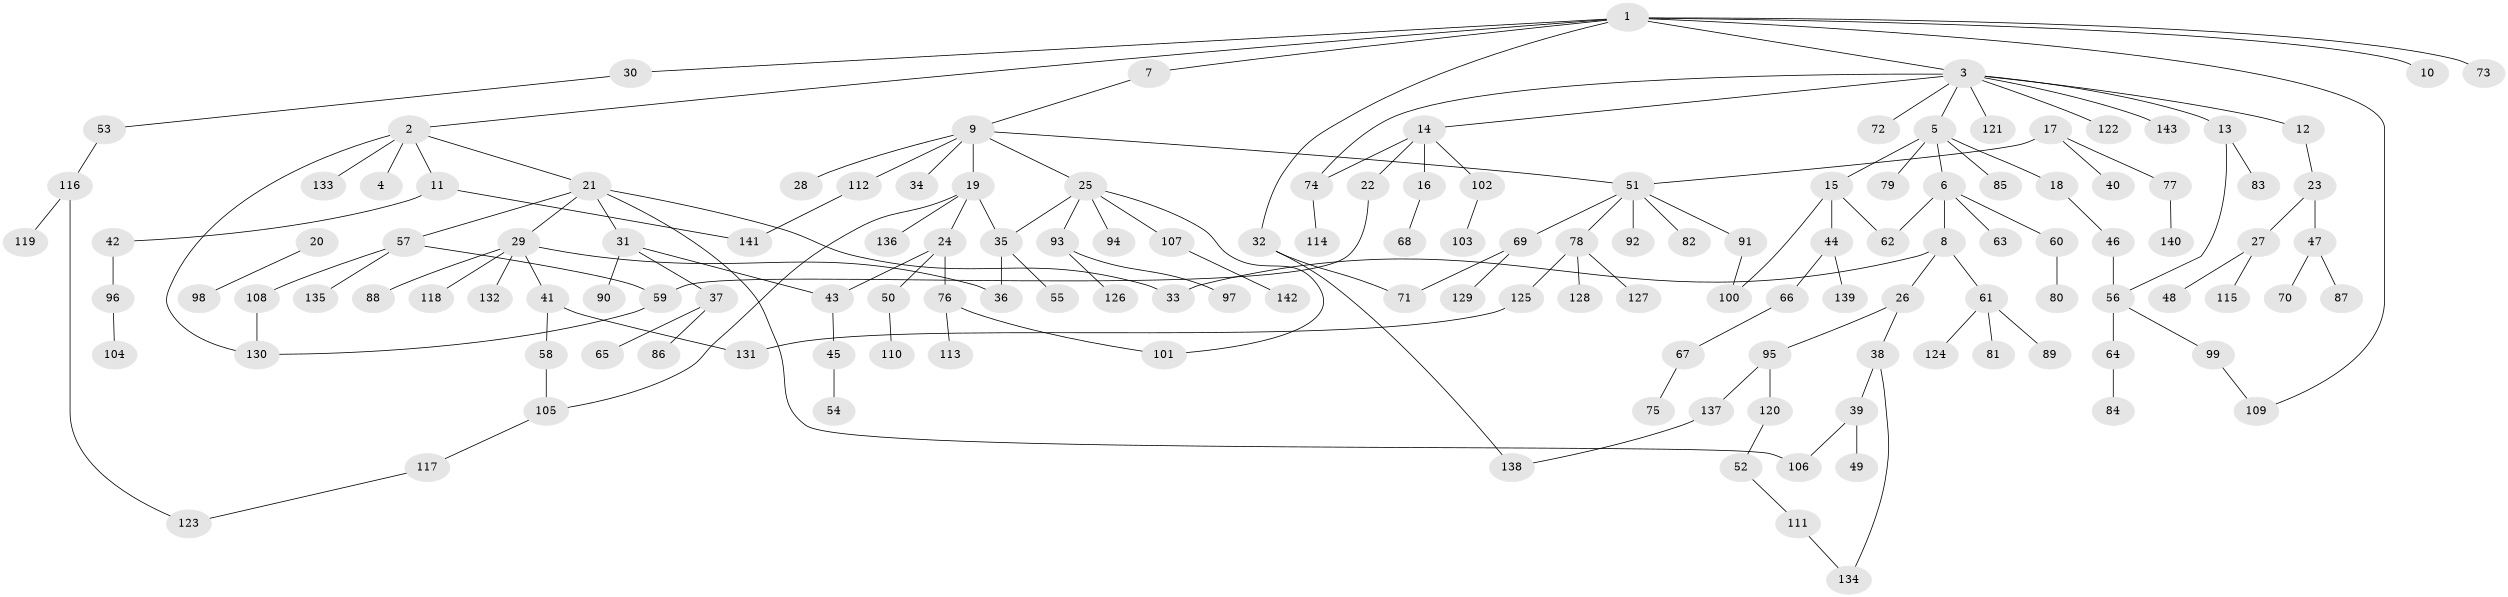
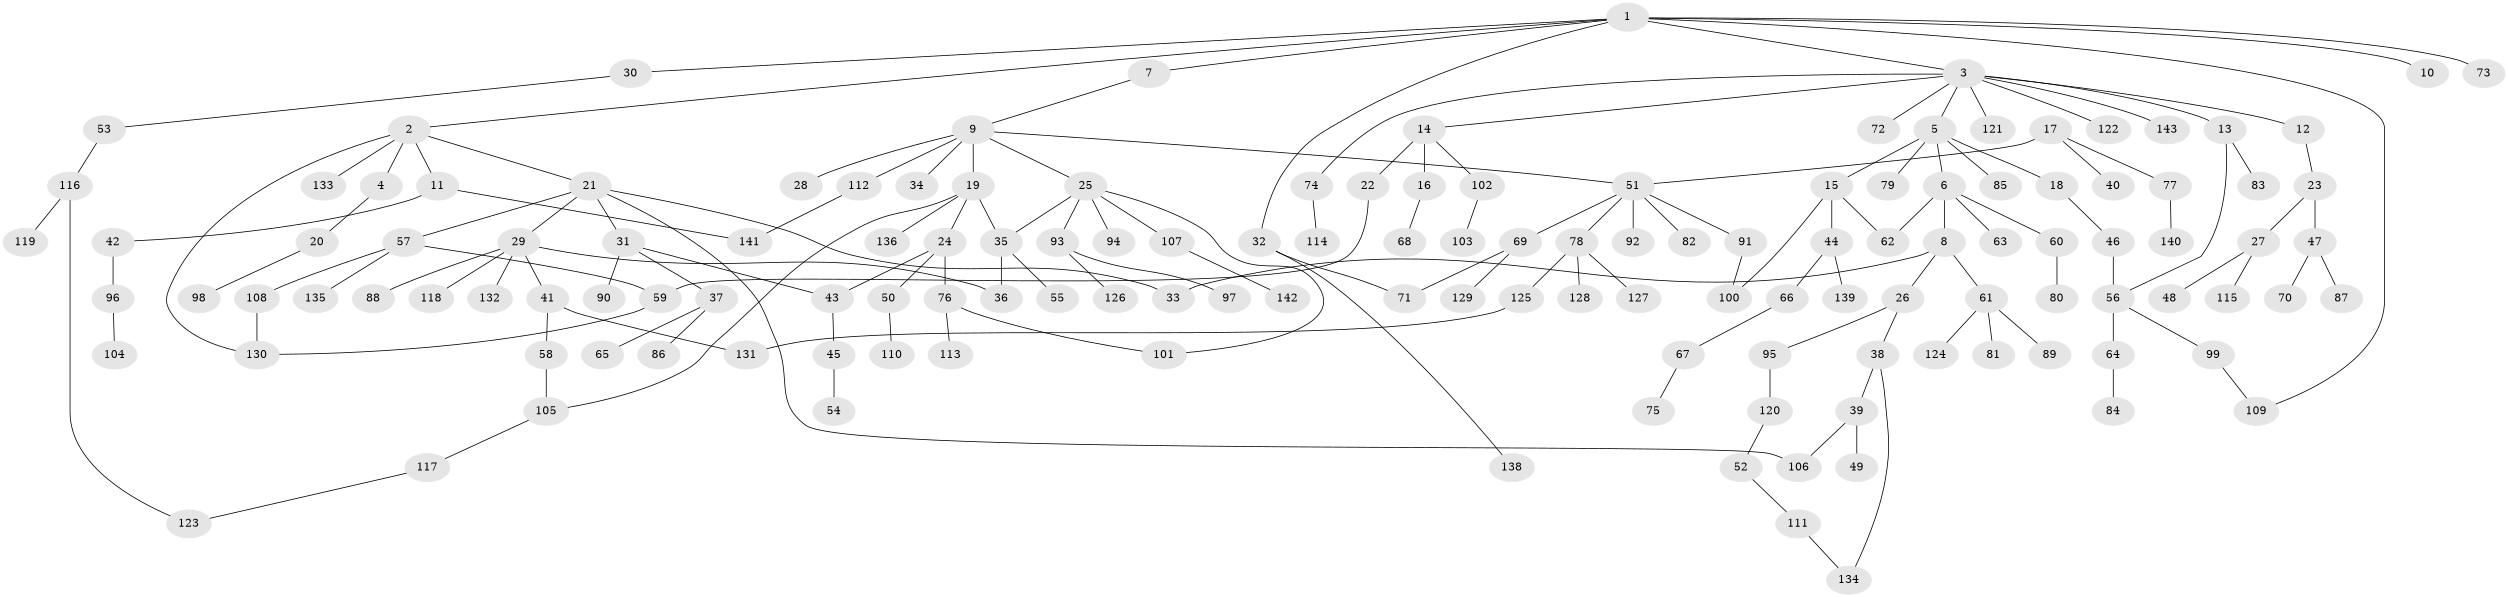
(1374, 155) -> none
none -> (356, 209)
(1711, 411) -> none
